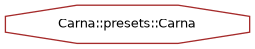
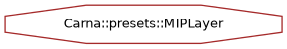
(128, 24) -> (144, 24)
